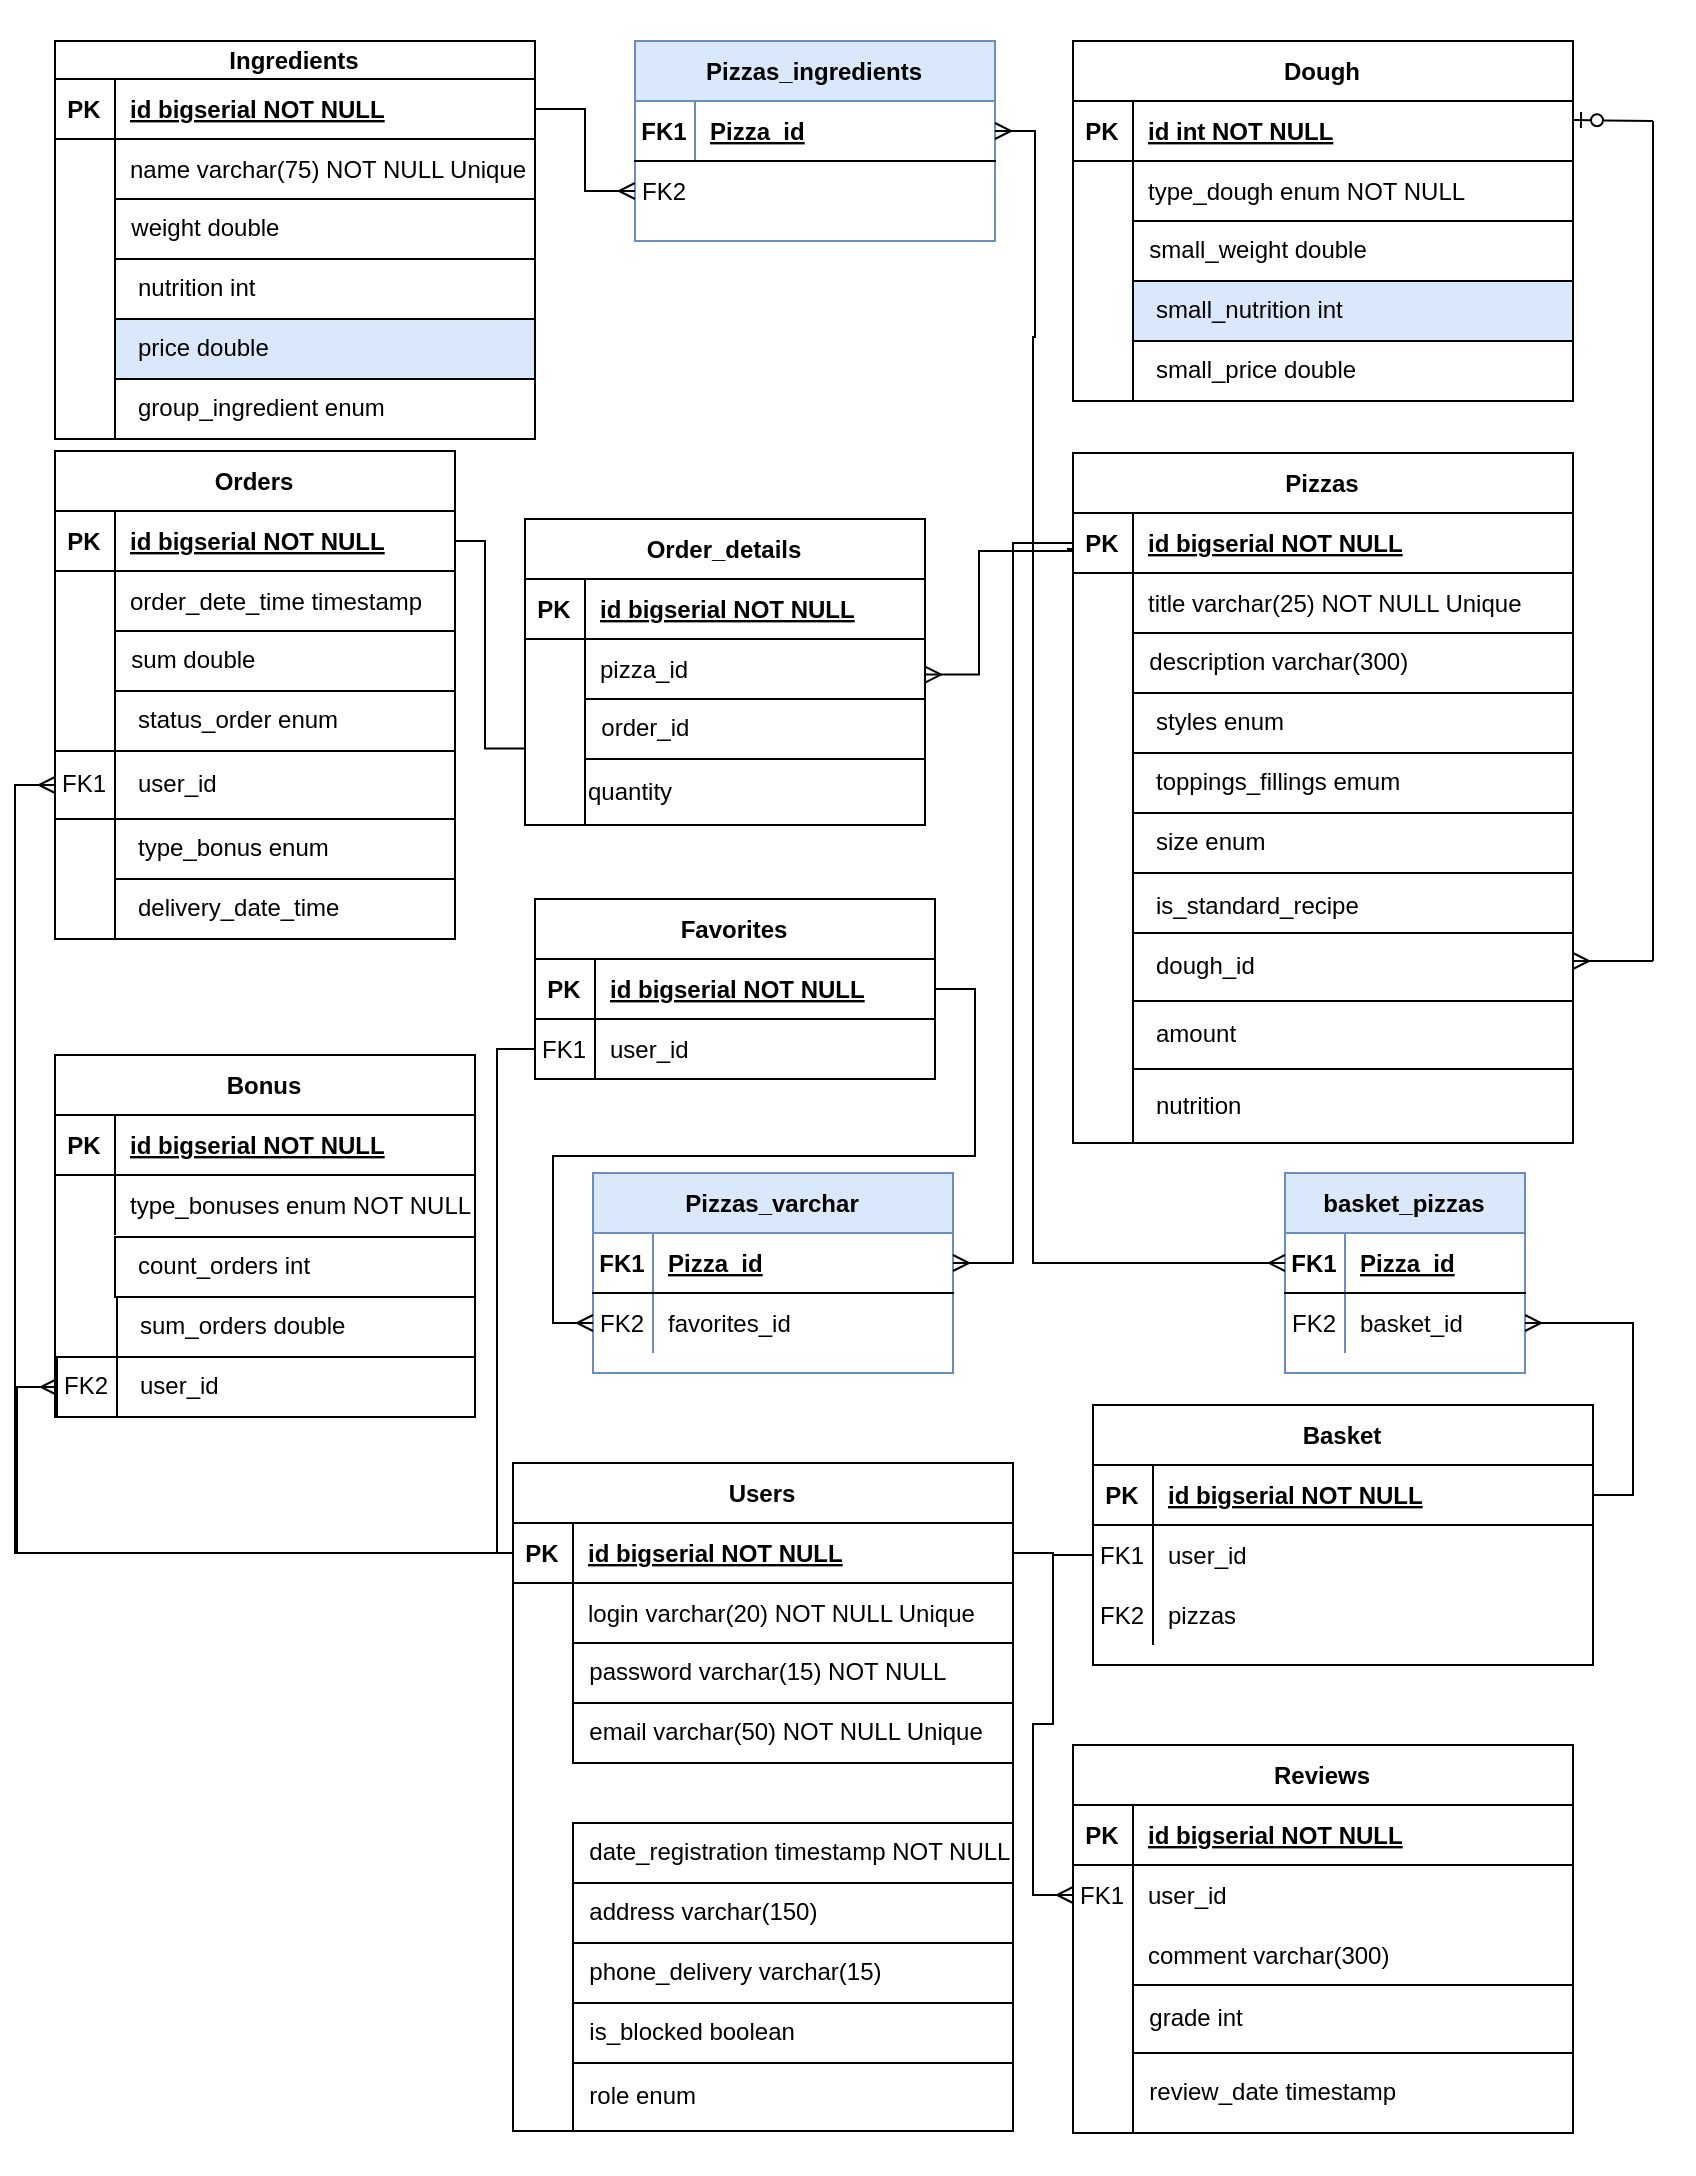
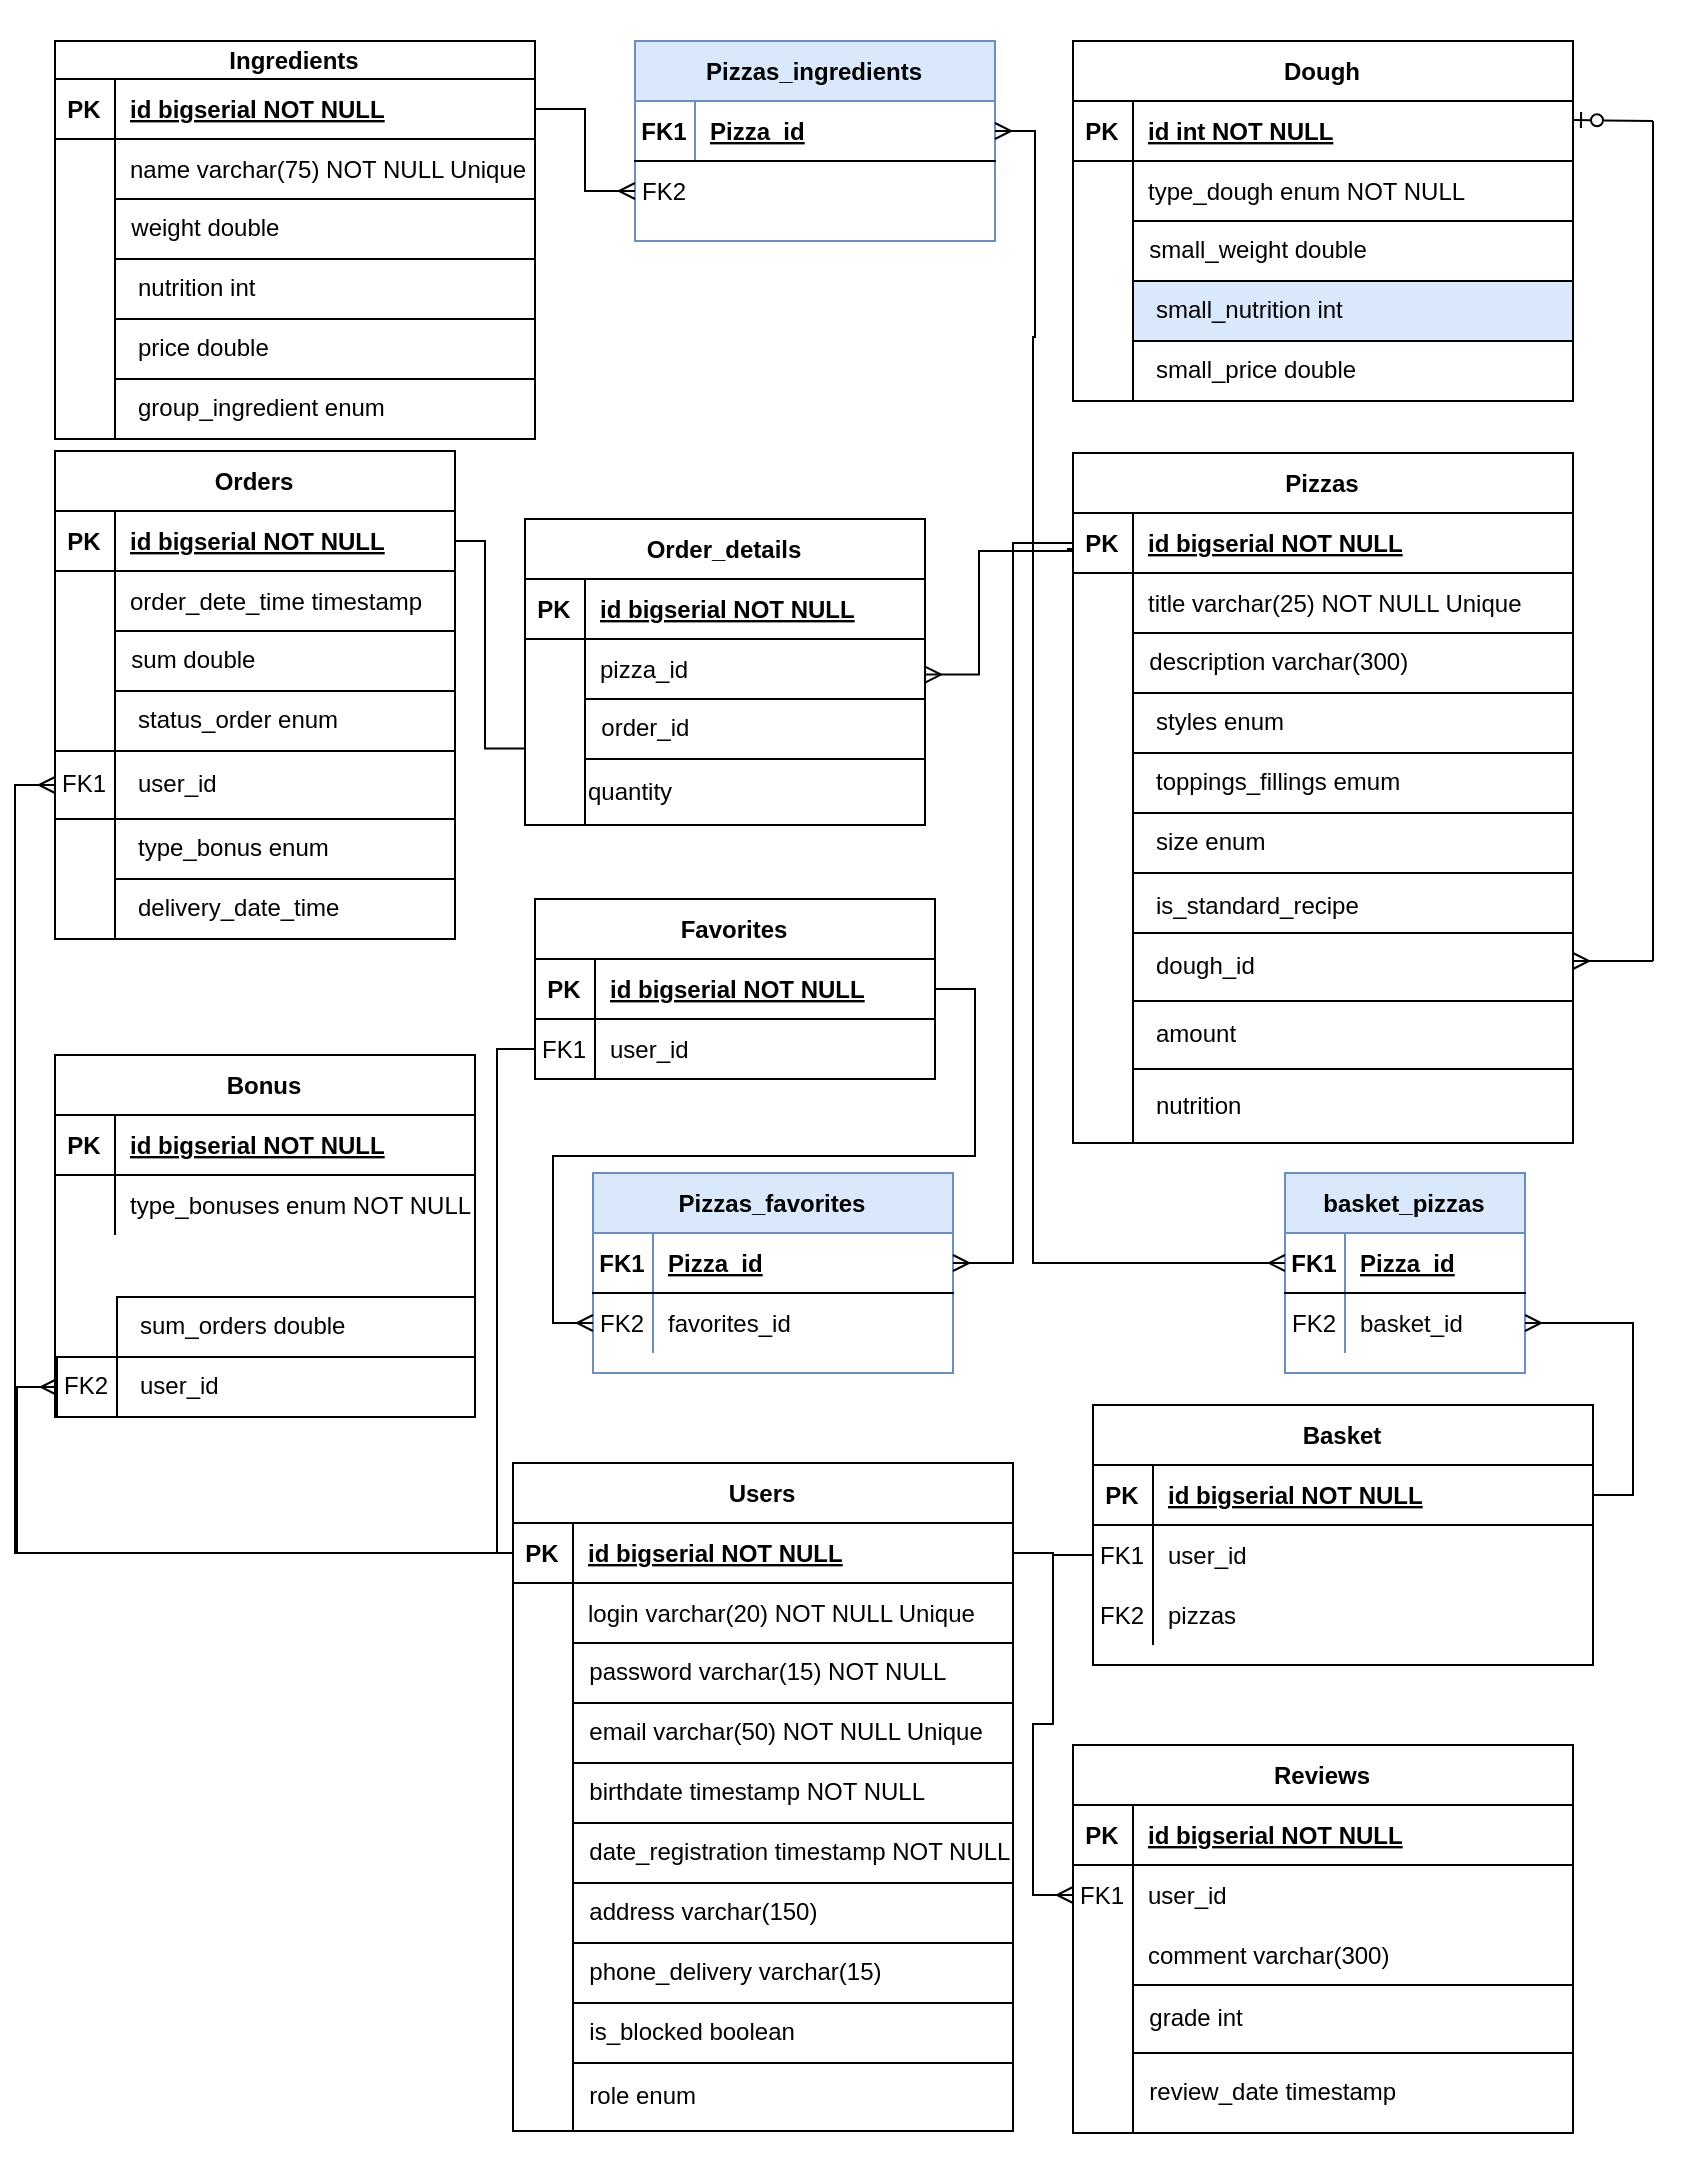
(325, 349) -> (325, 349)
(772, 1204) -> (772, 1204)
(295, 1267) -> none
none -> (793, 1793)
